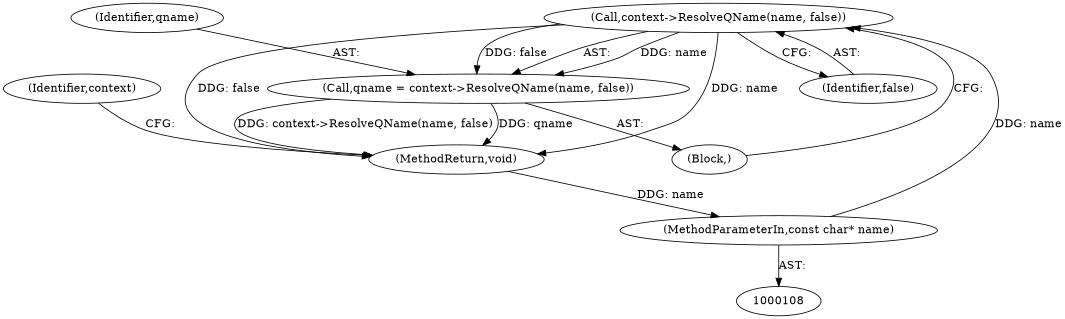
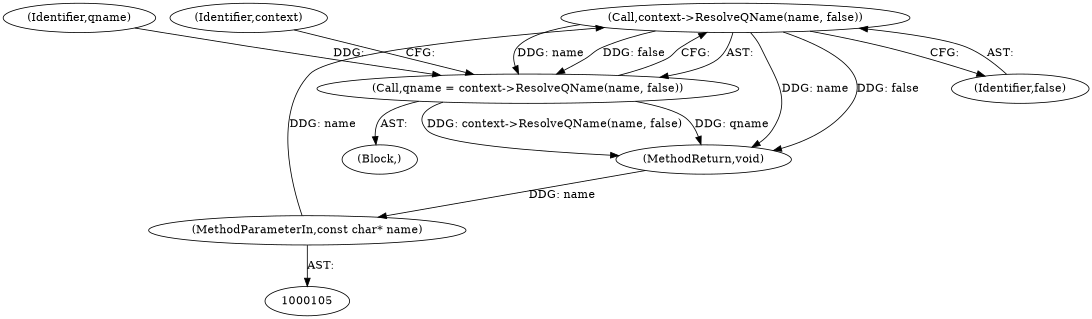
(348, 53) -> (351, 53)
(918, 121) -> (662, 61)
(227, 145) -> (371, 49)
(779, 301) -> (307, 301)
